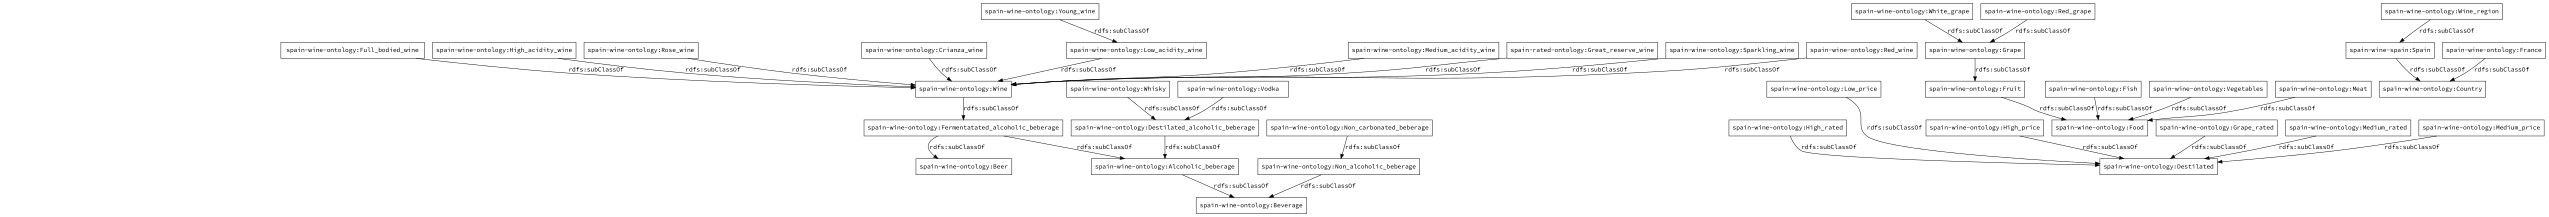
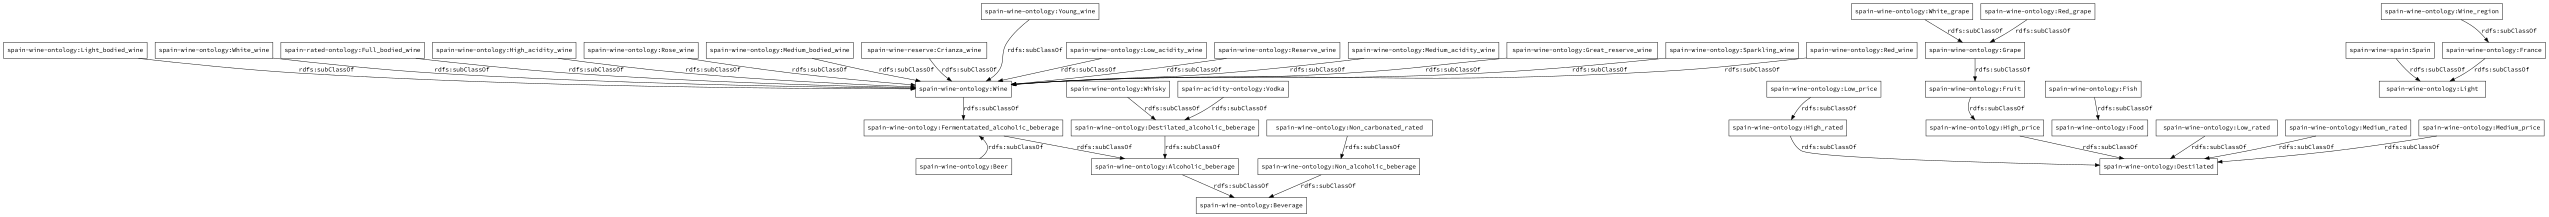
(2417, 29) -> (2474, 28)
(1086, 30) -> (1005, 47)
none -> (75, 50)
none -> (214, 50)
(353, 50) -> (353, 50)
none -> (780, 50)
(924, 50) -> (924, 50)
none -> (1277, 50)
(1582, 50) -> (1582, 50)
(1233, 89) -> (1233, 89)
(2208, 89) -> none
(2323, 89) -> none
(2432, 89) -> (2432, 89)
(2031, 108) -> (1968, 107)
(1350, 128) -> (1350, 128)
(2217, 128) -> (2217, 128)
(928, 145) -> (987, 150)
(1957, 153) -> (1801, 105)
